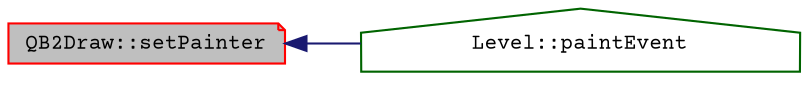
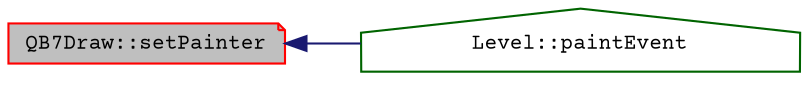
(147, 43) -> (147, 43)
